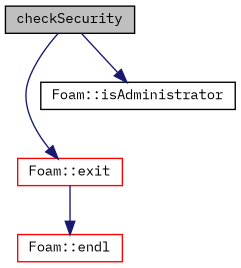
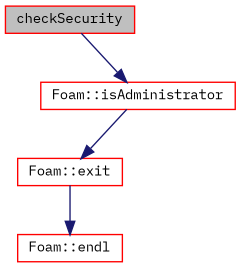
(70, 20) -> (70, 20)
(27, 89) -> (109, 129)
(138, 96) -> (138, 96)
